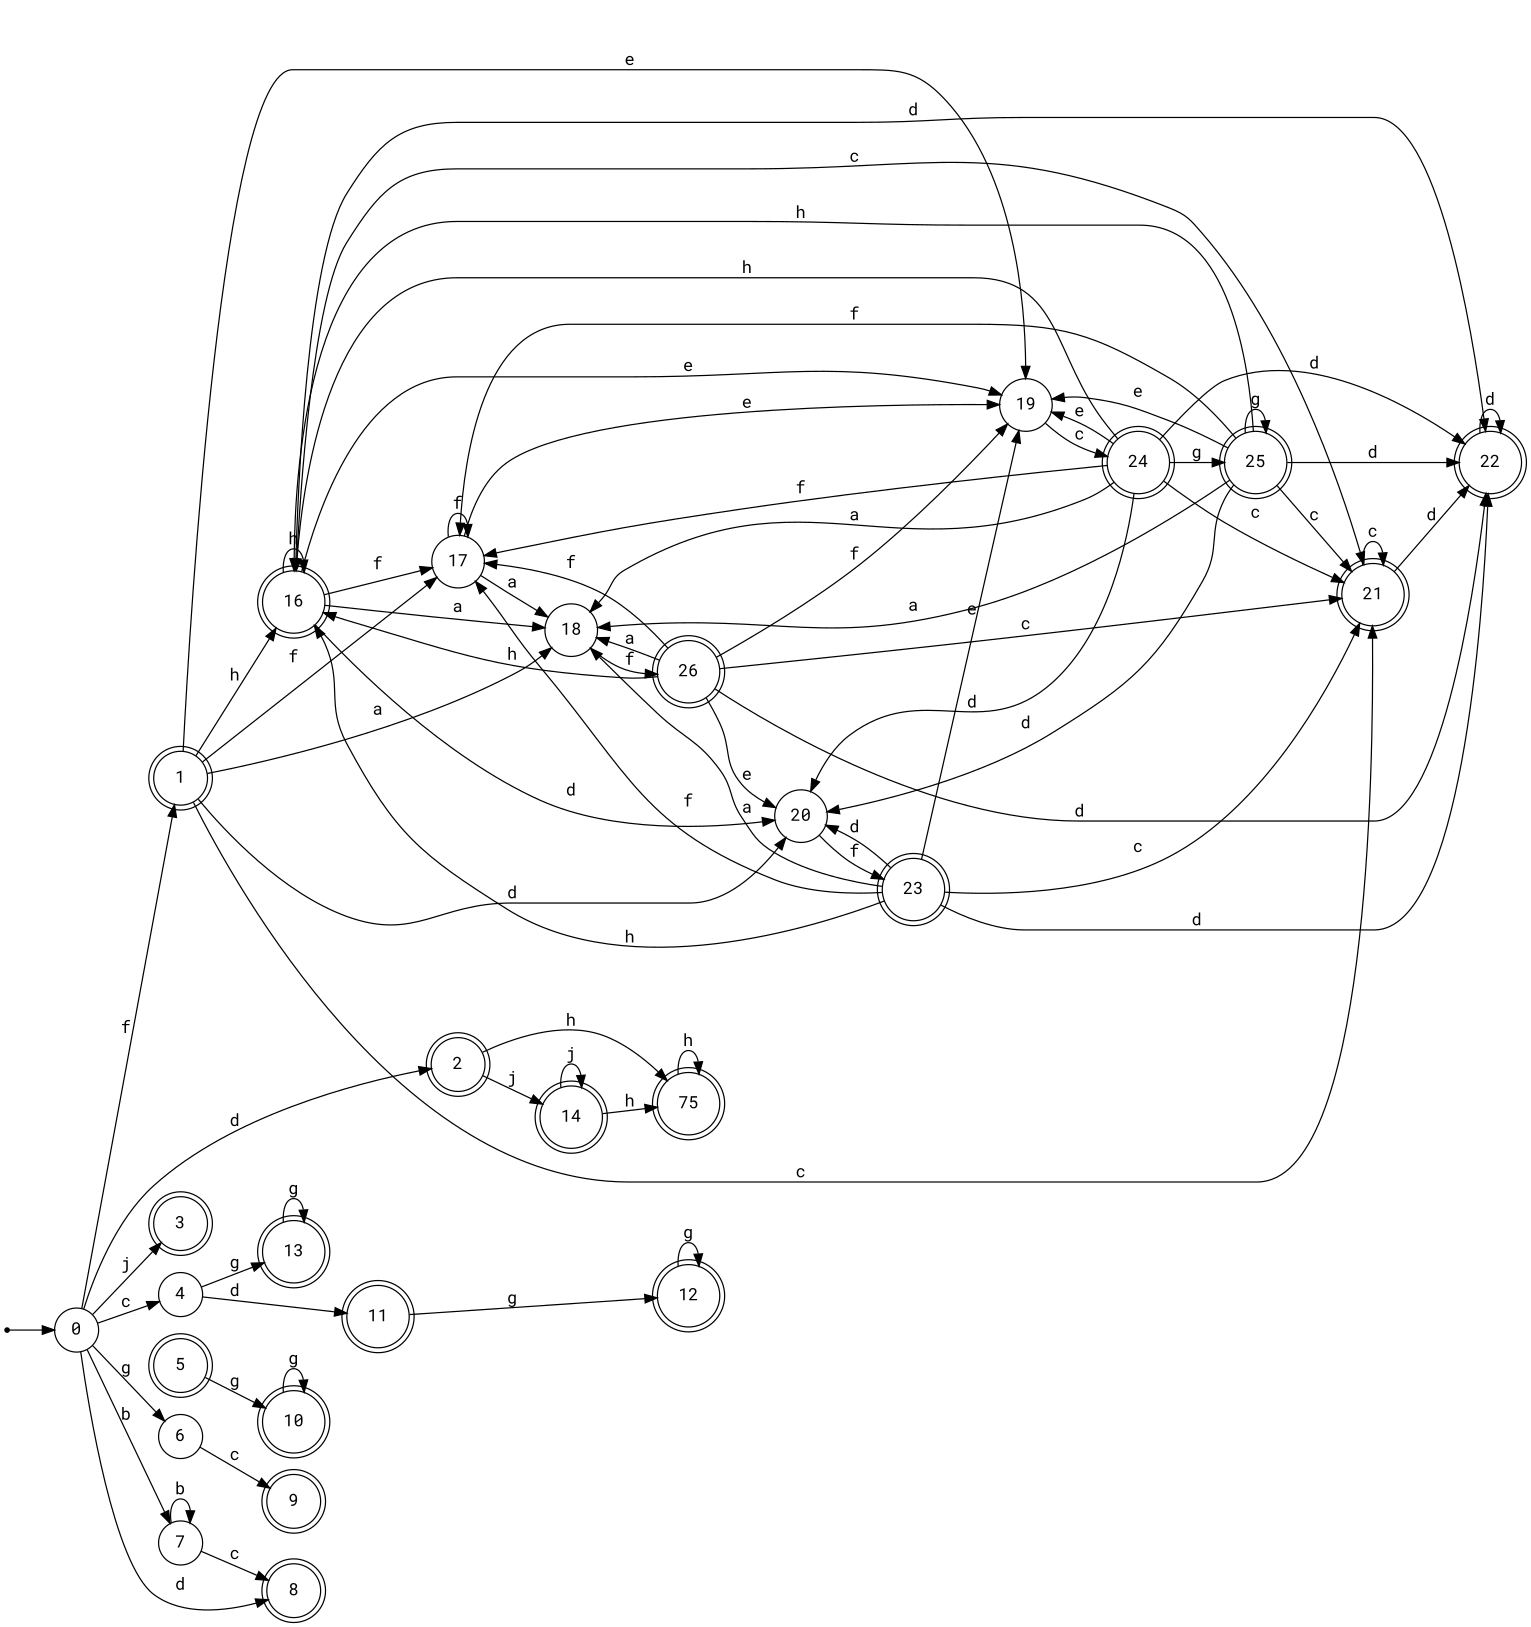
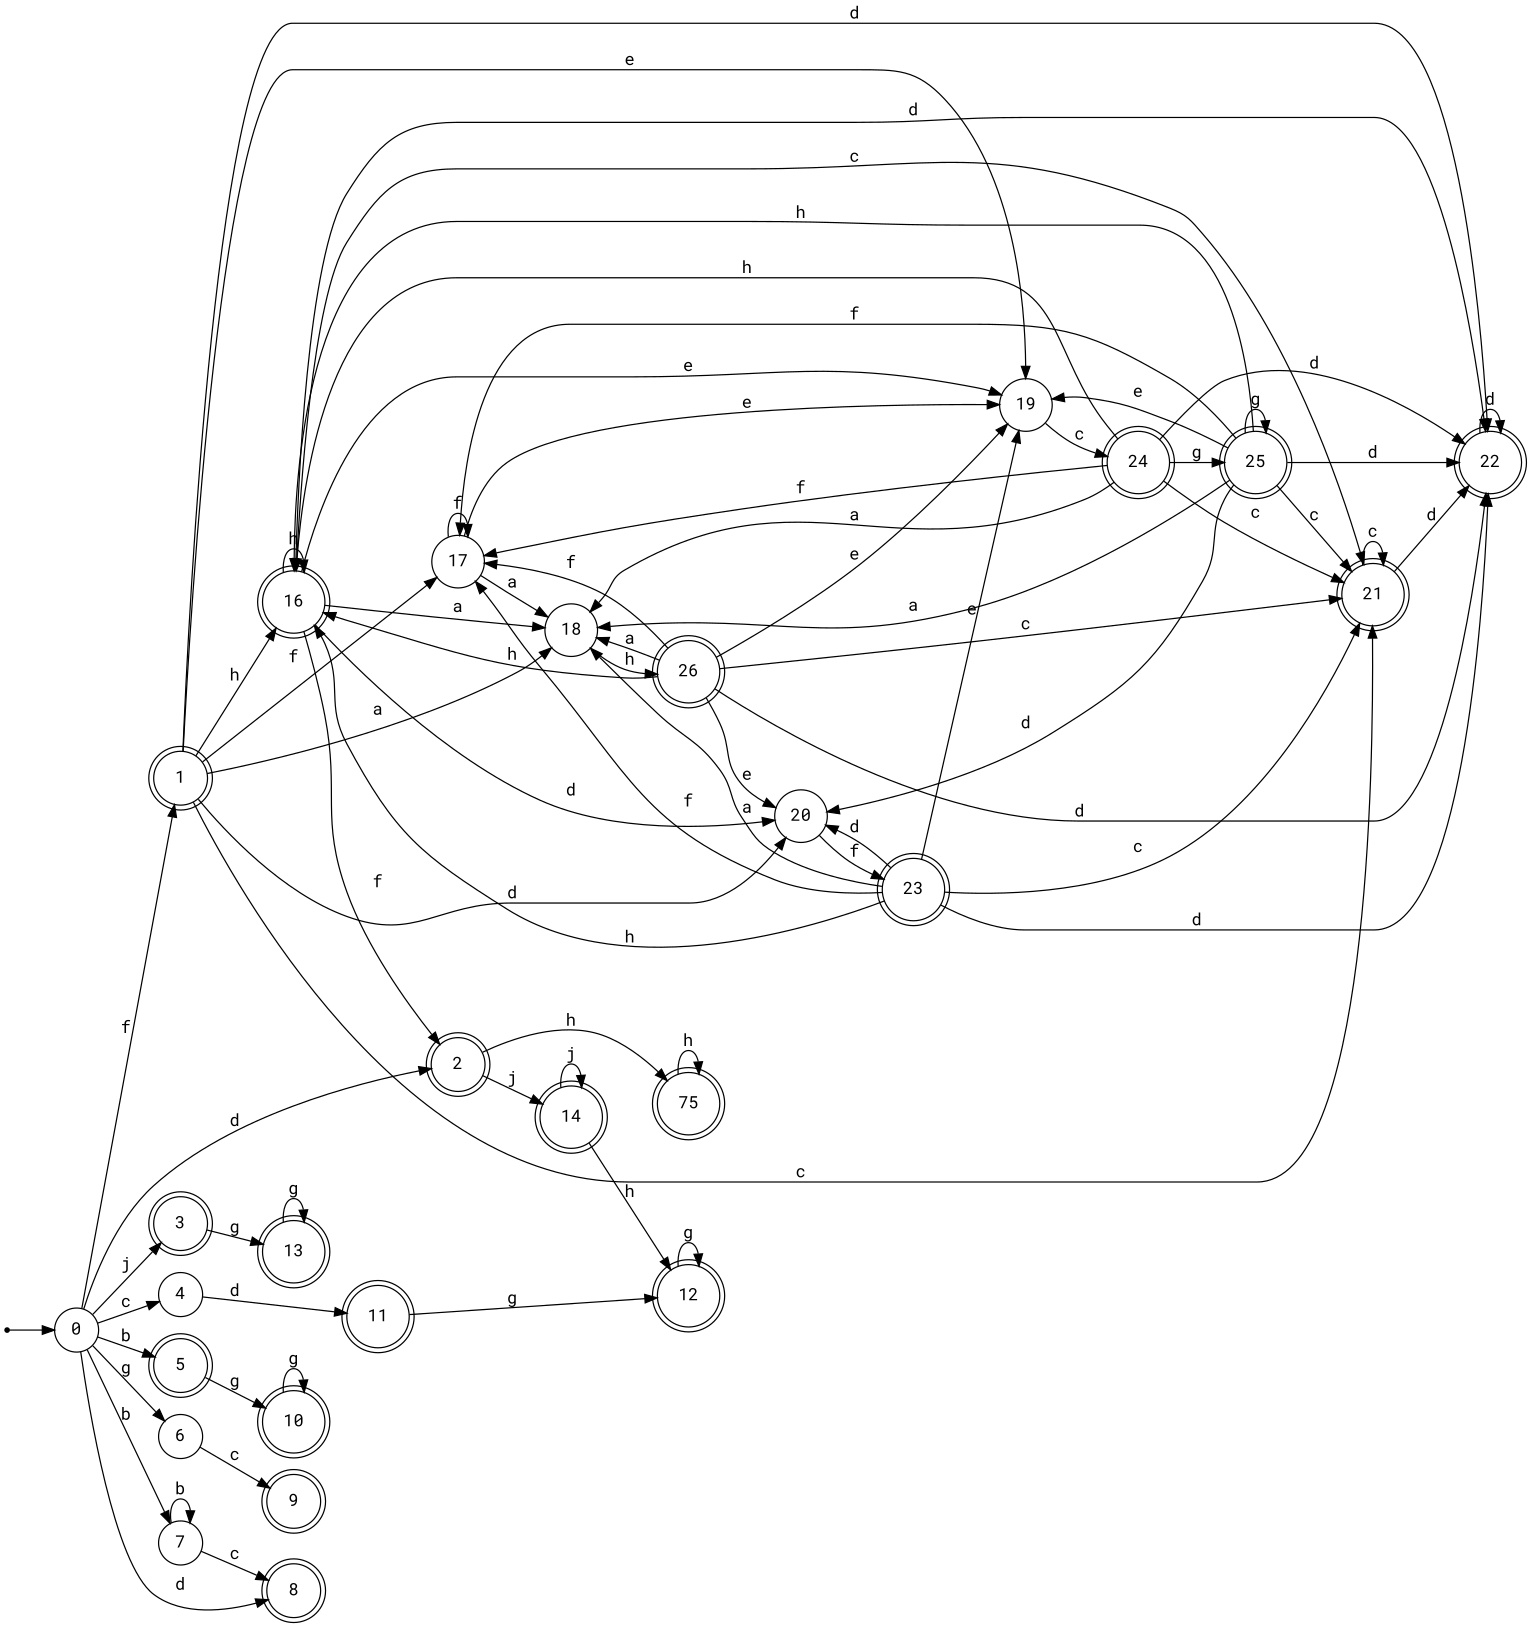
none -> (674, 23)
(1089, 428) -> none
(855, 555) -> (855, 555)
(372, 583) -> (334, 844)
(630, 660) -> (630, 660)
(1027, 700) -> none
(624, 1111) -> (626, 1201)
(227, 1277) -> (229, 1236)
none -> (121, 1345)
